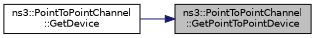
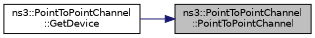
(243, 19) -> (243, 19)
